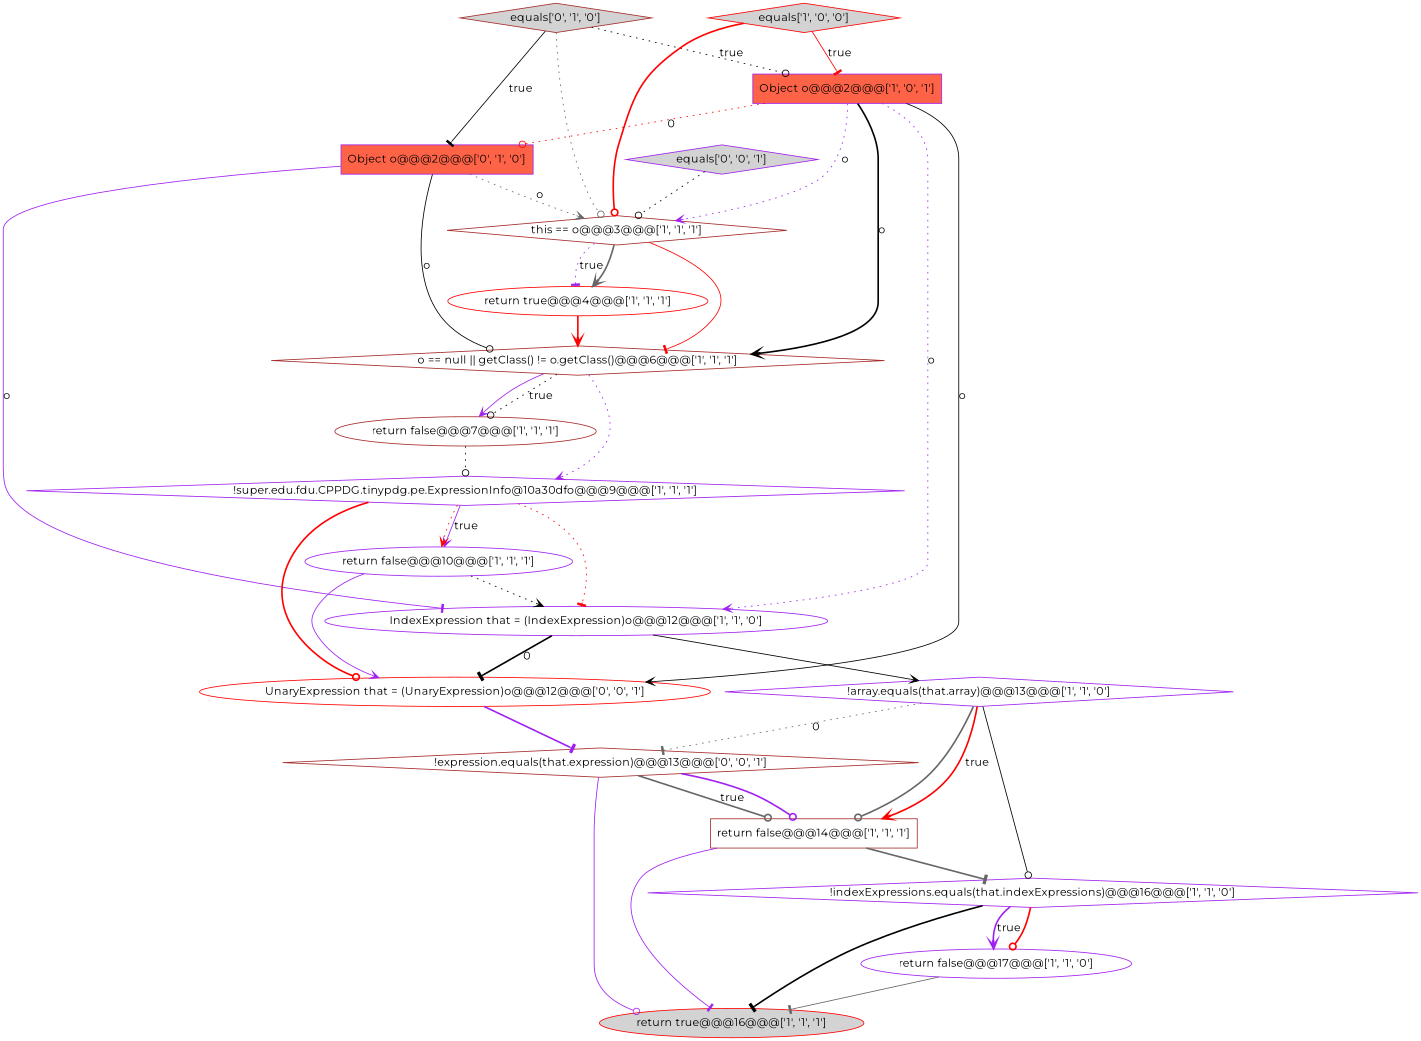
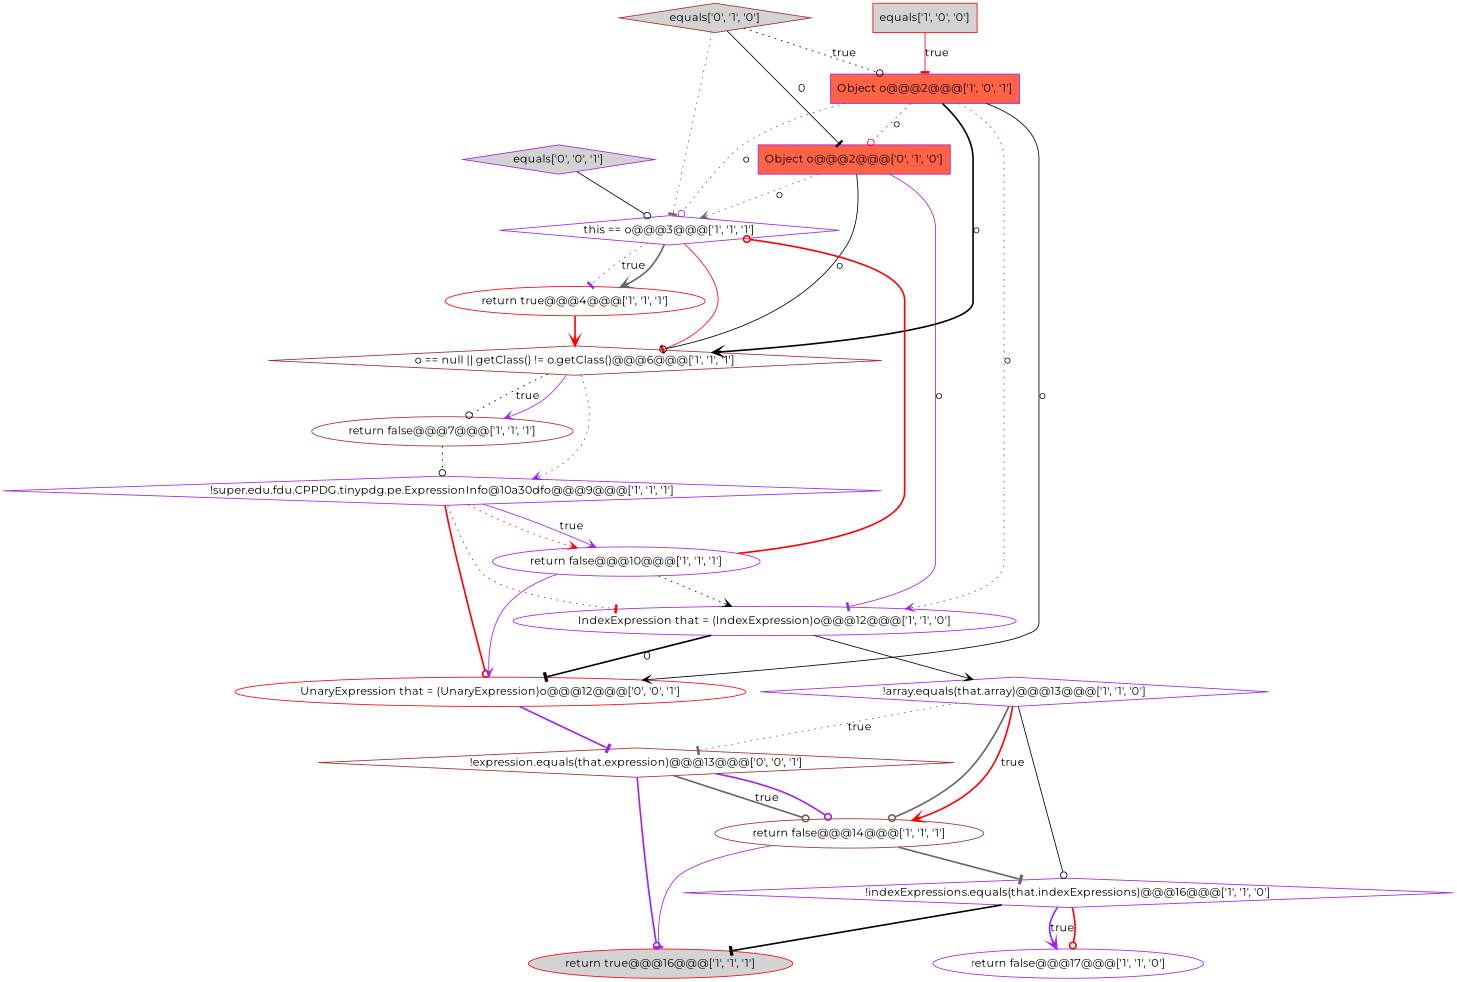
(804, 18) -> (925, 18)
(640, 88) -> (905, 402)
(521, 89) -> (802, 89)
(671, 124) -> (897, 124)
(567, 125) -> (693, 122)
(793, 192) -> (752, 139)
(673, 193) -> (611, 193)
(617, 230) -> (669, 230)
(816, 727) -> (860, 727)
(814, 833) -> (849, 833)
(594, 903) -> (645, 860)
(866, 993) -> none
